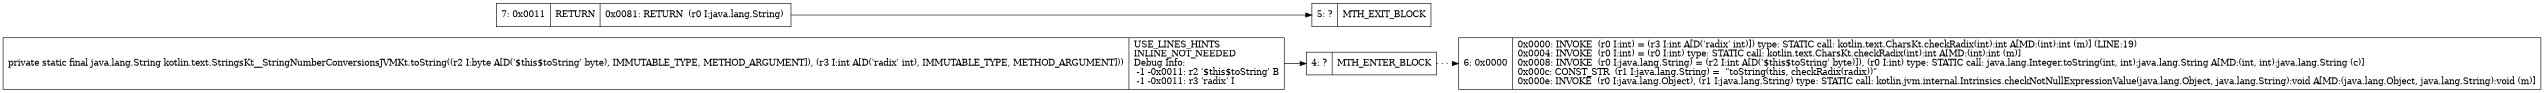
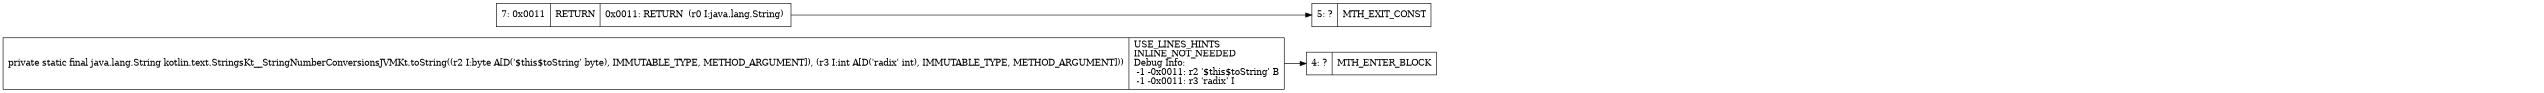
(696, 15) -> (696, 15)
(1384, 15) -> (1384, 15)
(2000, 64) -> none
